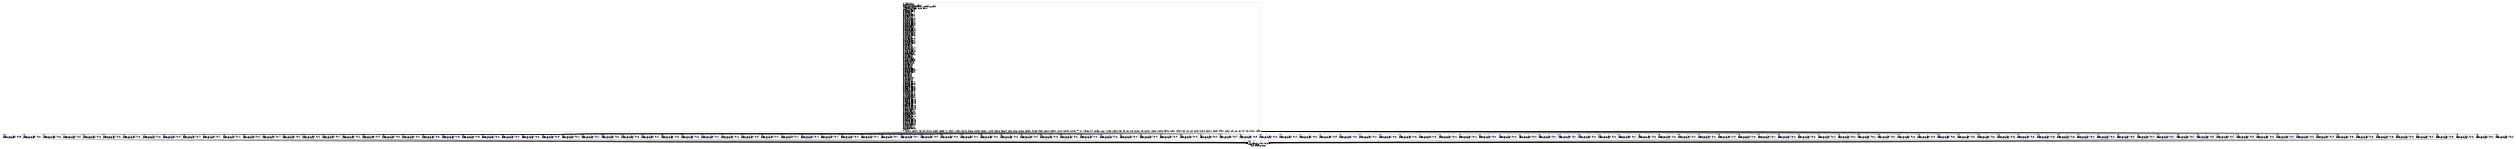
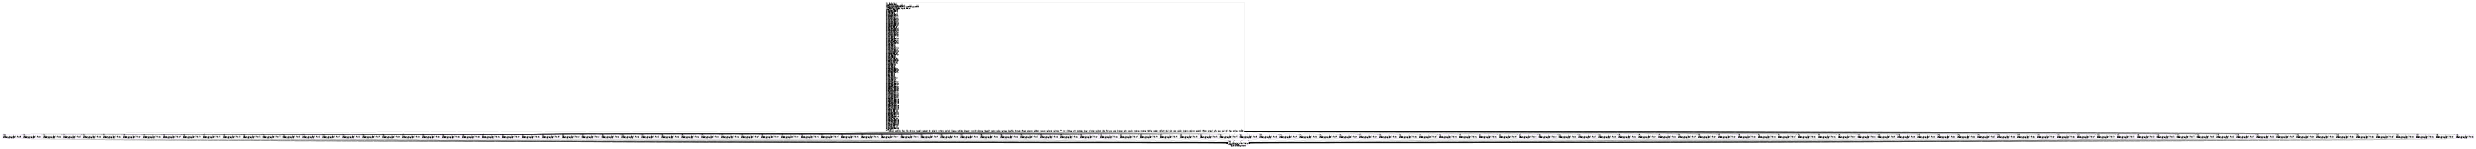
(1488, 136) -> none
(1547, 136) -> none
